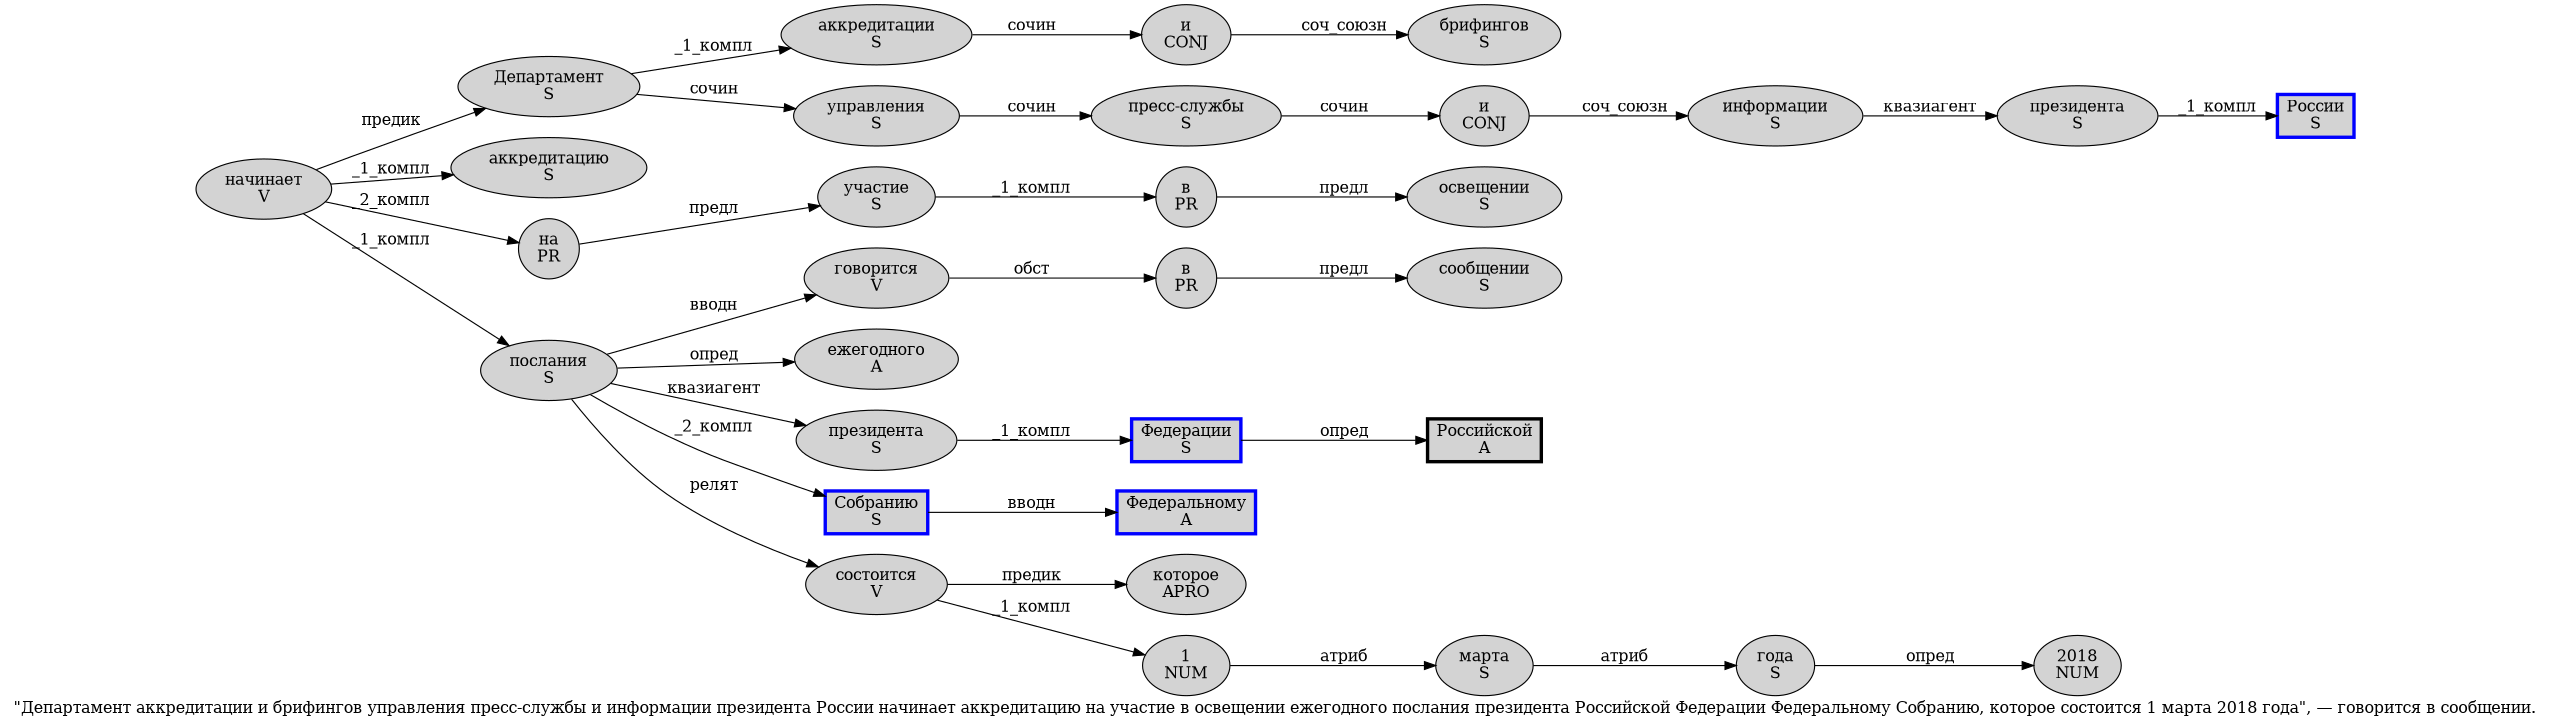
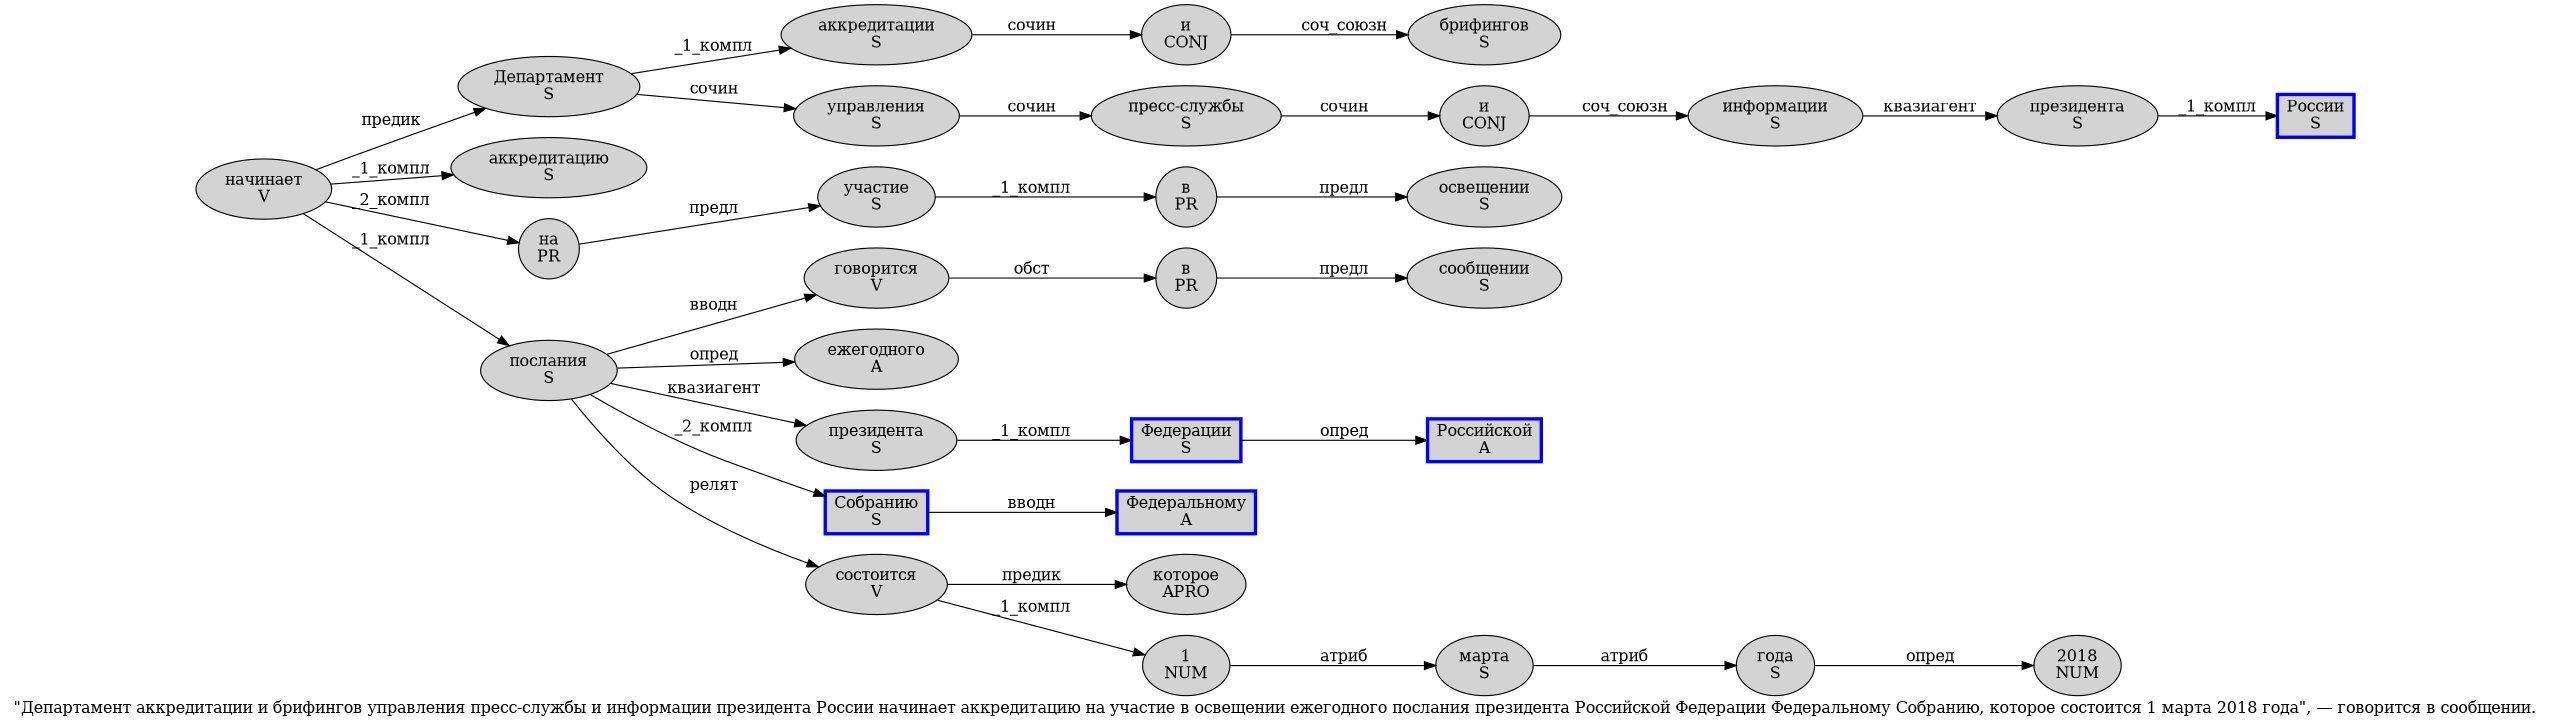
(1484, 440) -> (1484, 440)
